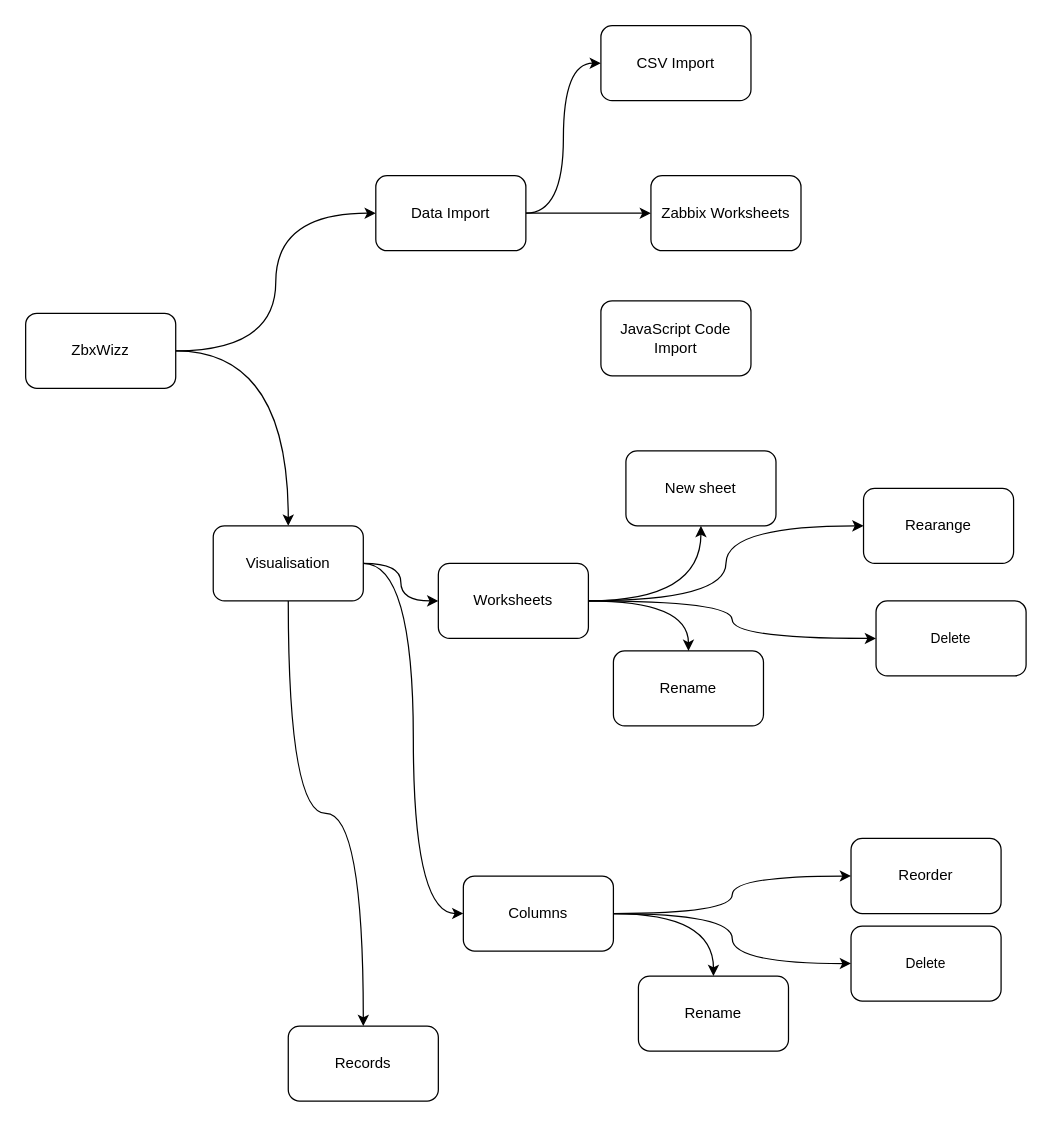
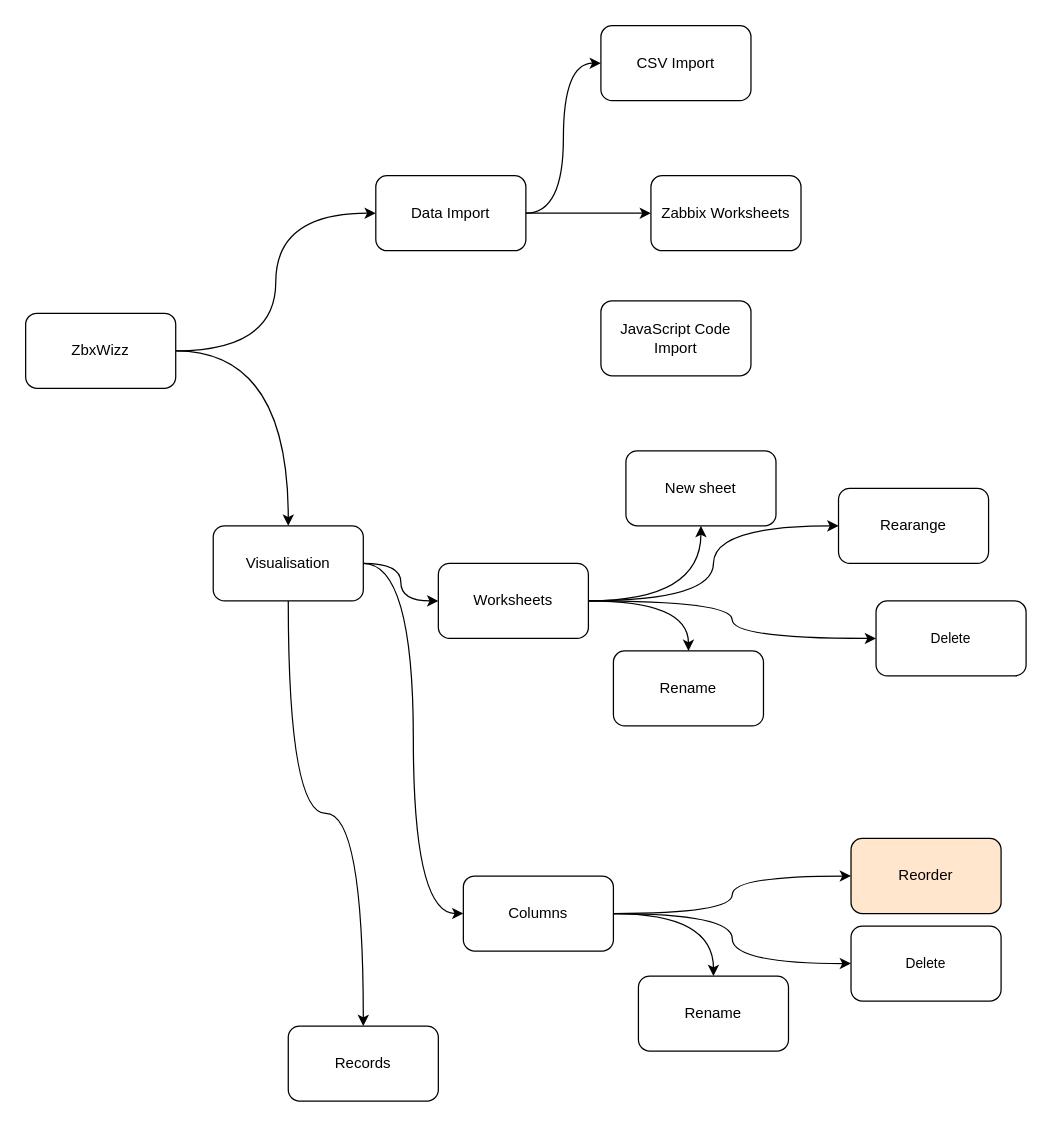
(938, 526) -> (913, 526)
(926, 876) -> (926, 876)
